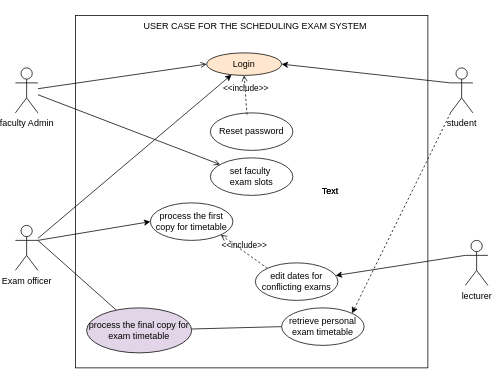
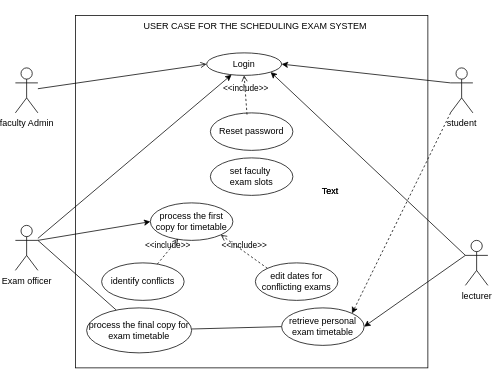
(244, 64) -> (244, 64)
(128, 129) -> none
none -> (167, 252)
(401, 265) -> (369, 165)
none -> (143, 282)
none -> (416, 290)
(139, 330) -> (139, 330)
